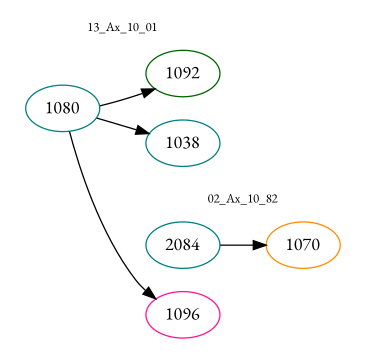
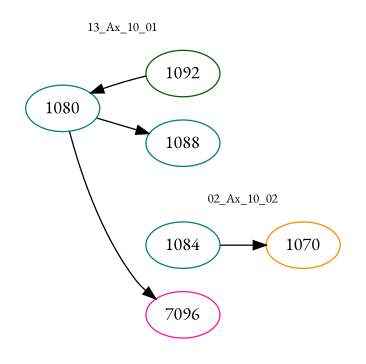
(121, 100) -> (124, 82)
(183, 143) -> (183, 143)
(243, 199) -> (243, 199)
(183, 245) -> (183, 245)
(183, 315) -> (183, 315)
